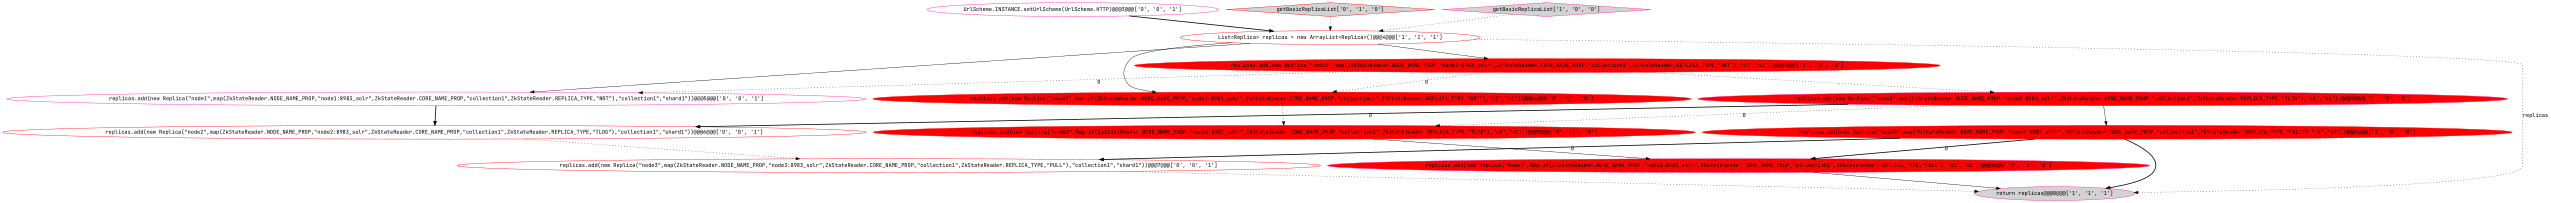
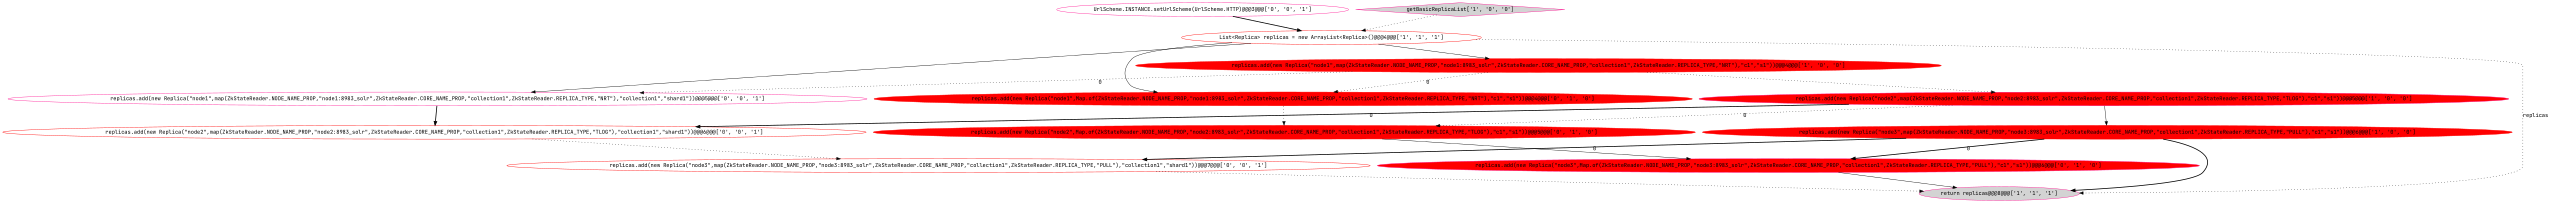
(1330, 10) -> none
